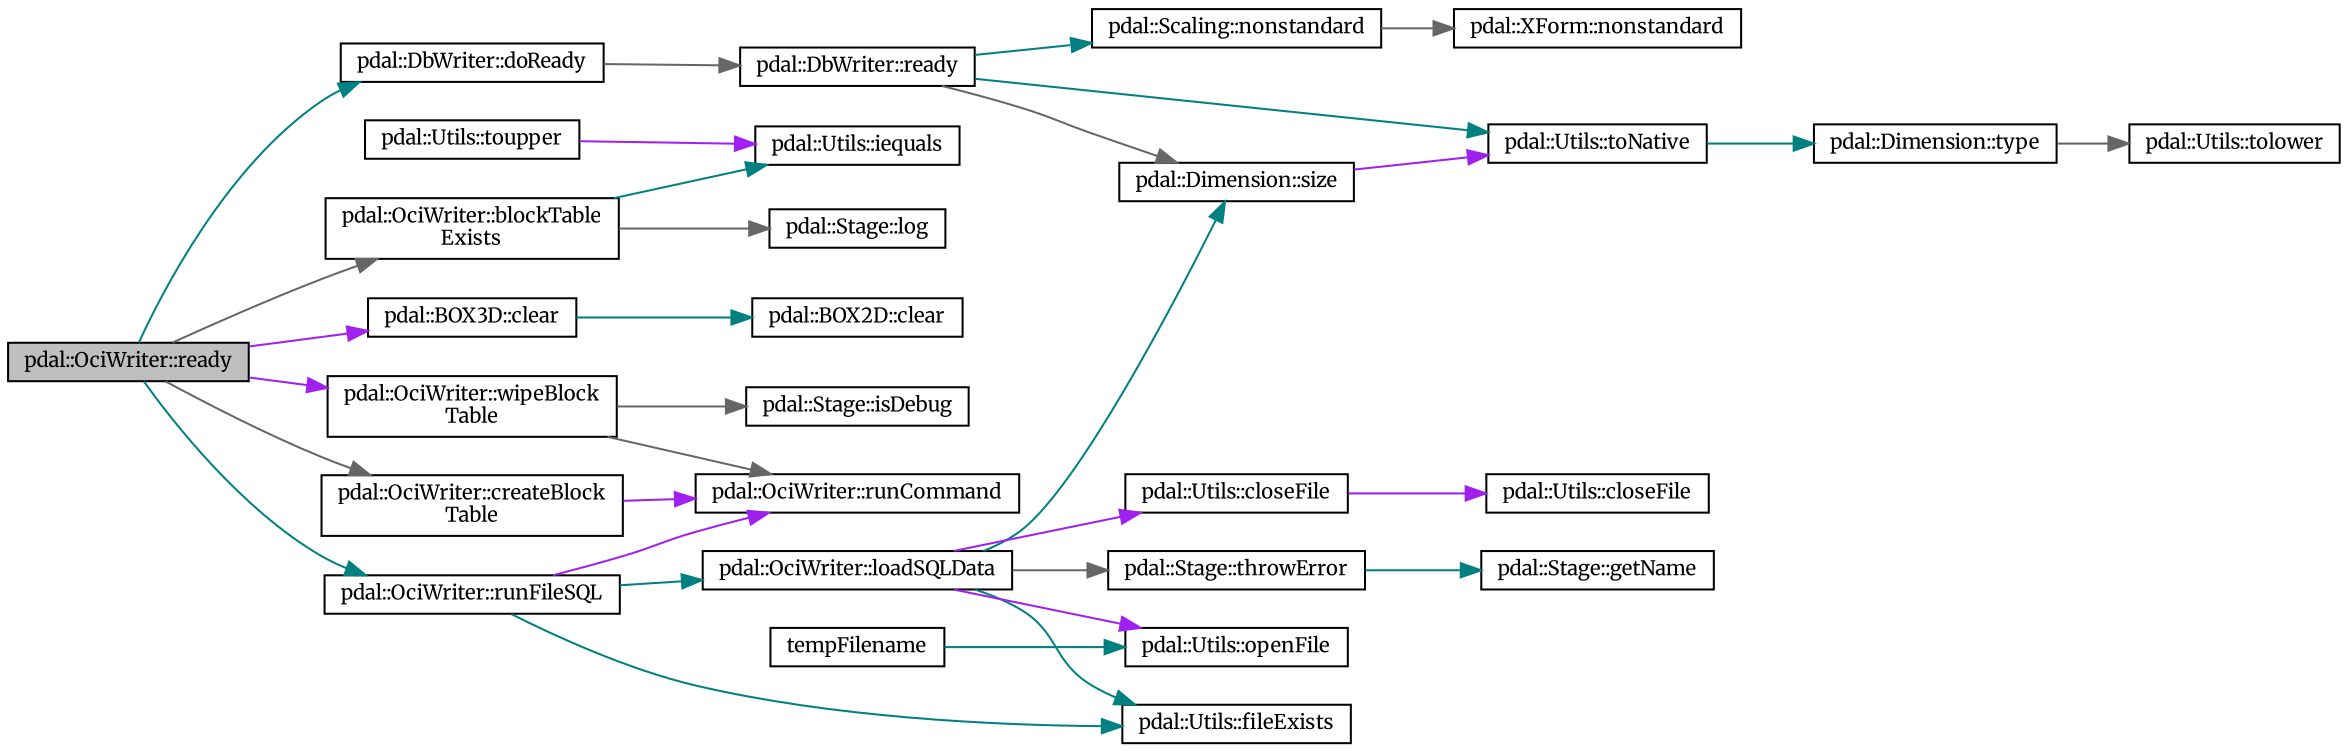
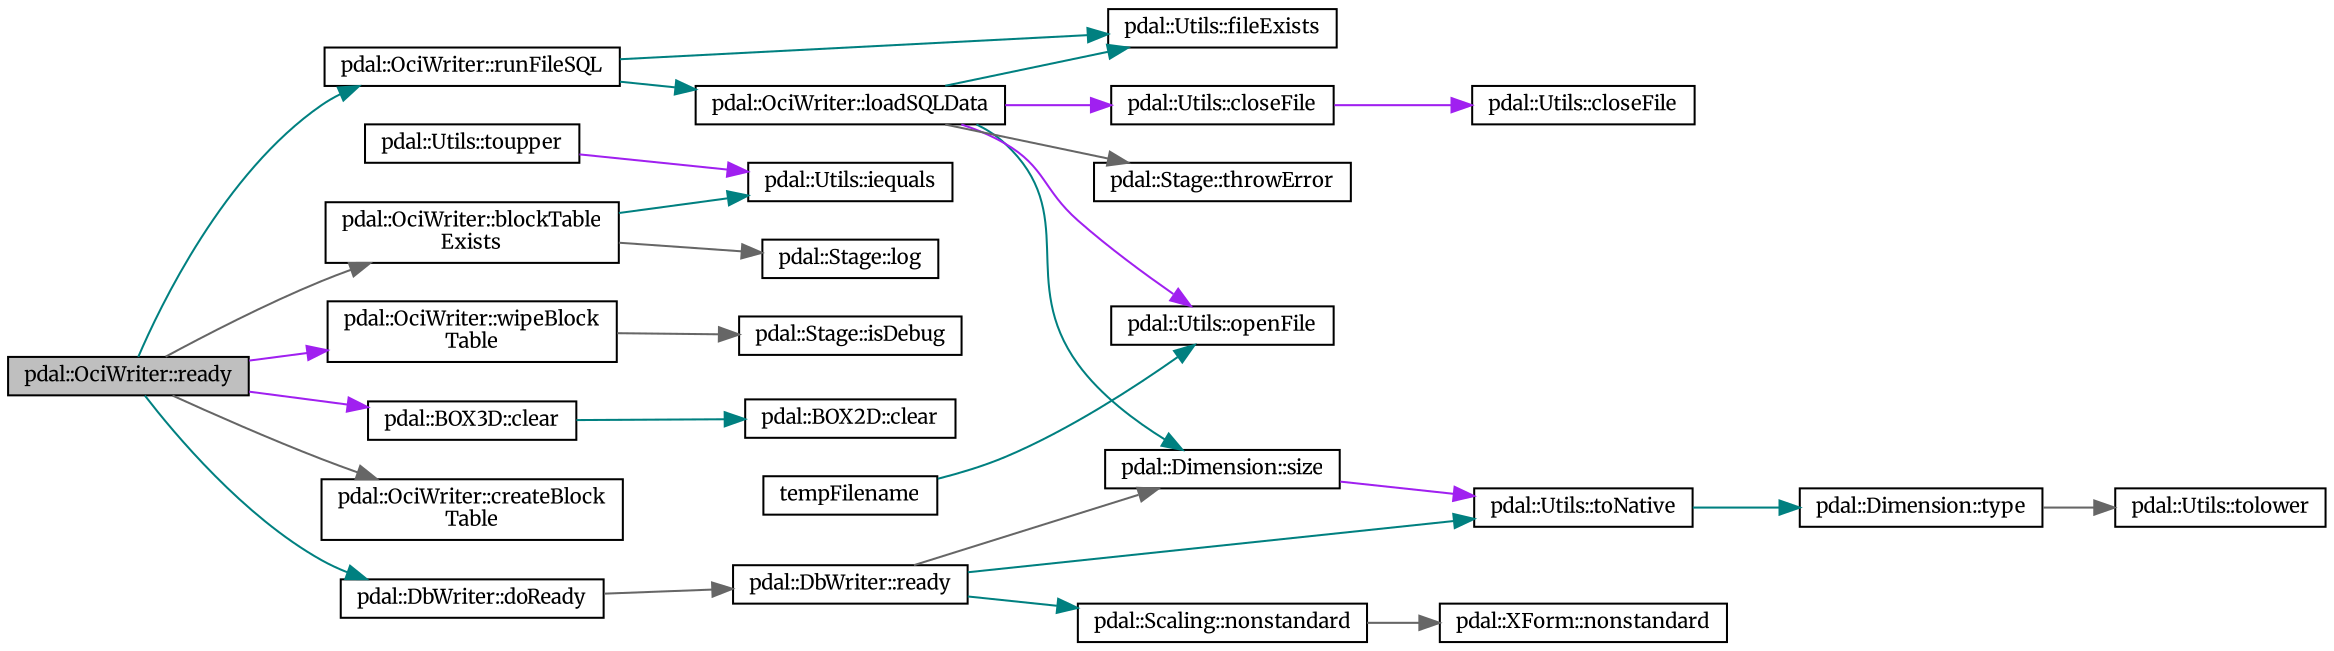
(857, 493) -> none
(1598, 570) -> none
